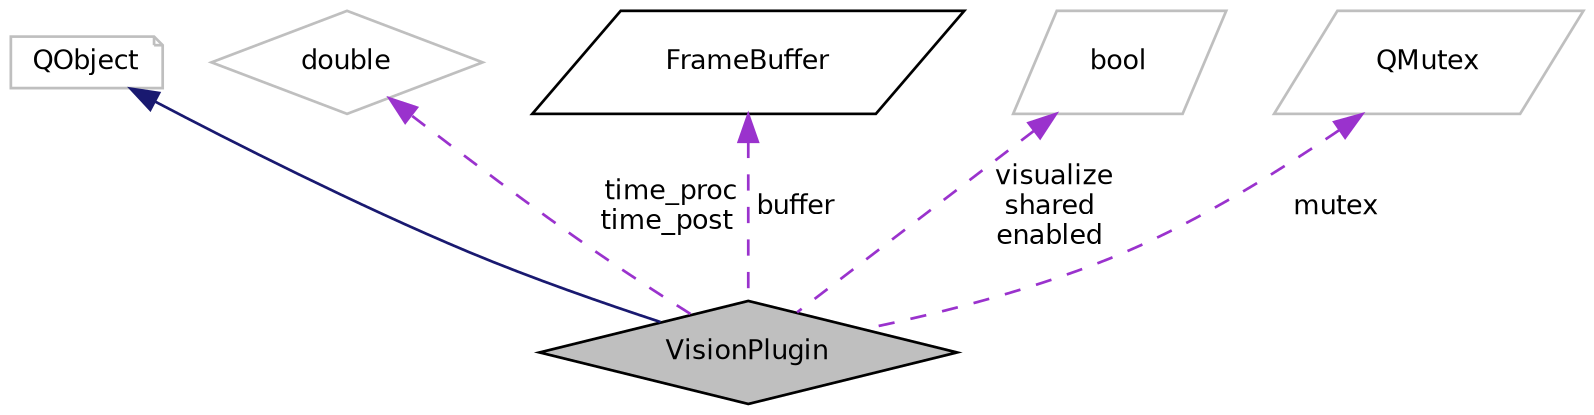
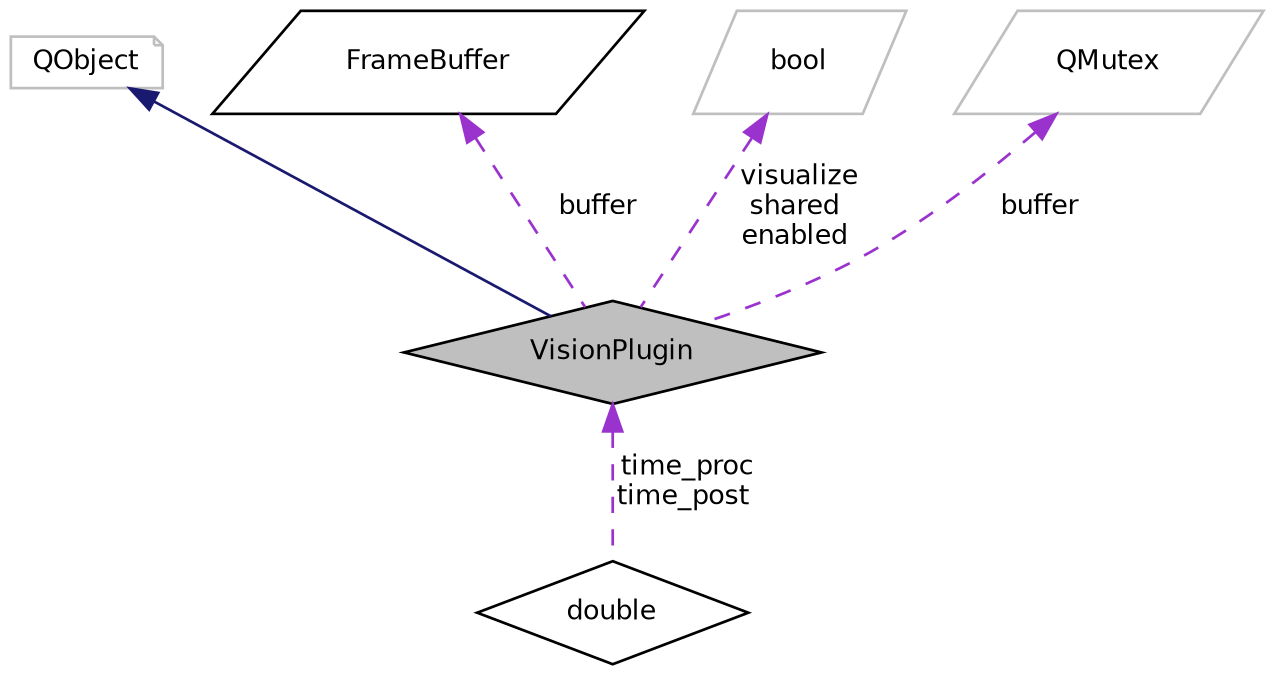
(347, 62) -> (613, 613)
(1333, 207) -> (1036, 207)
(549, 219) -> (613, 496)
